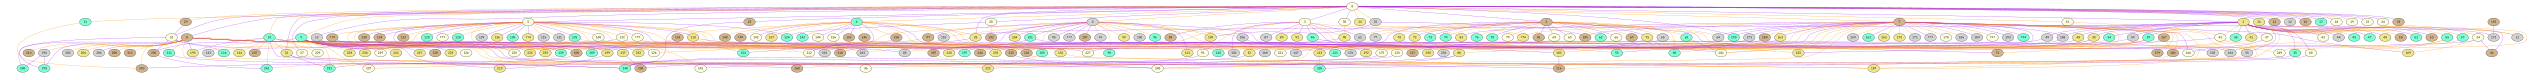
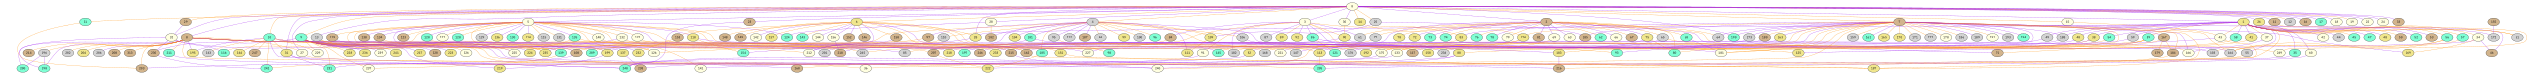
(857, 22) -> (857, 22)
(2050, 26) -> (2161, 45)
(1915, 30) -> (1915, 30)
(1108, 34) -> (1081, 46)
(1445, 45) -> (1476, 45)
